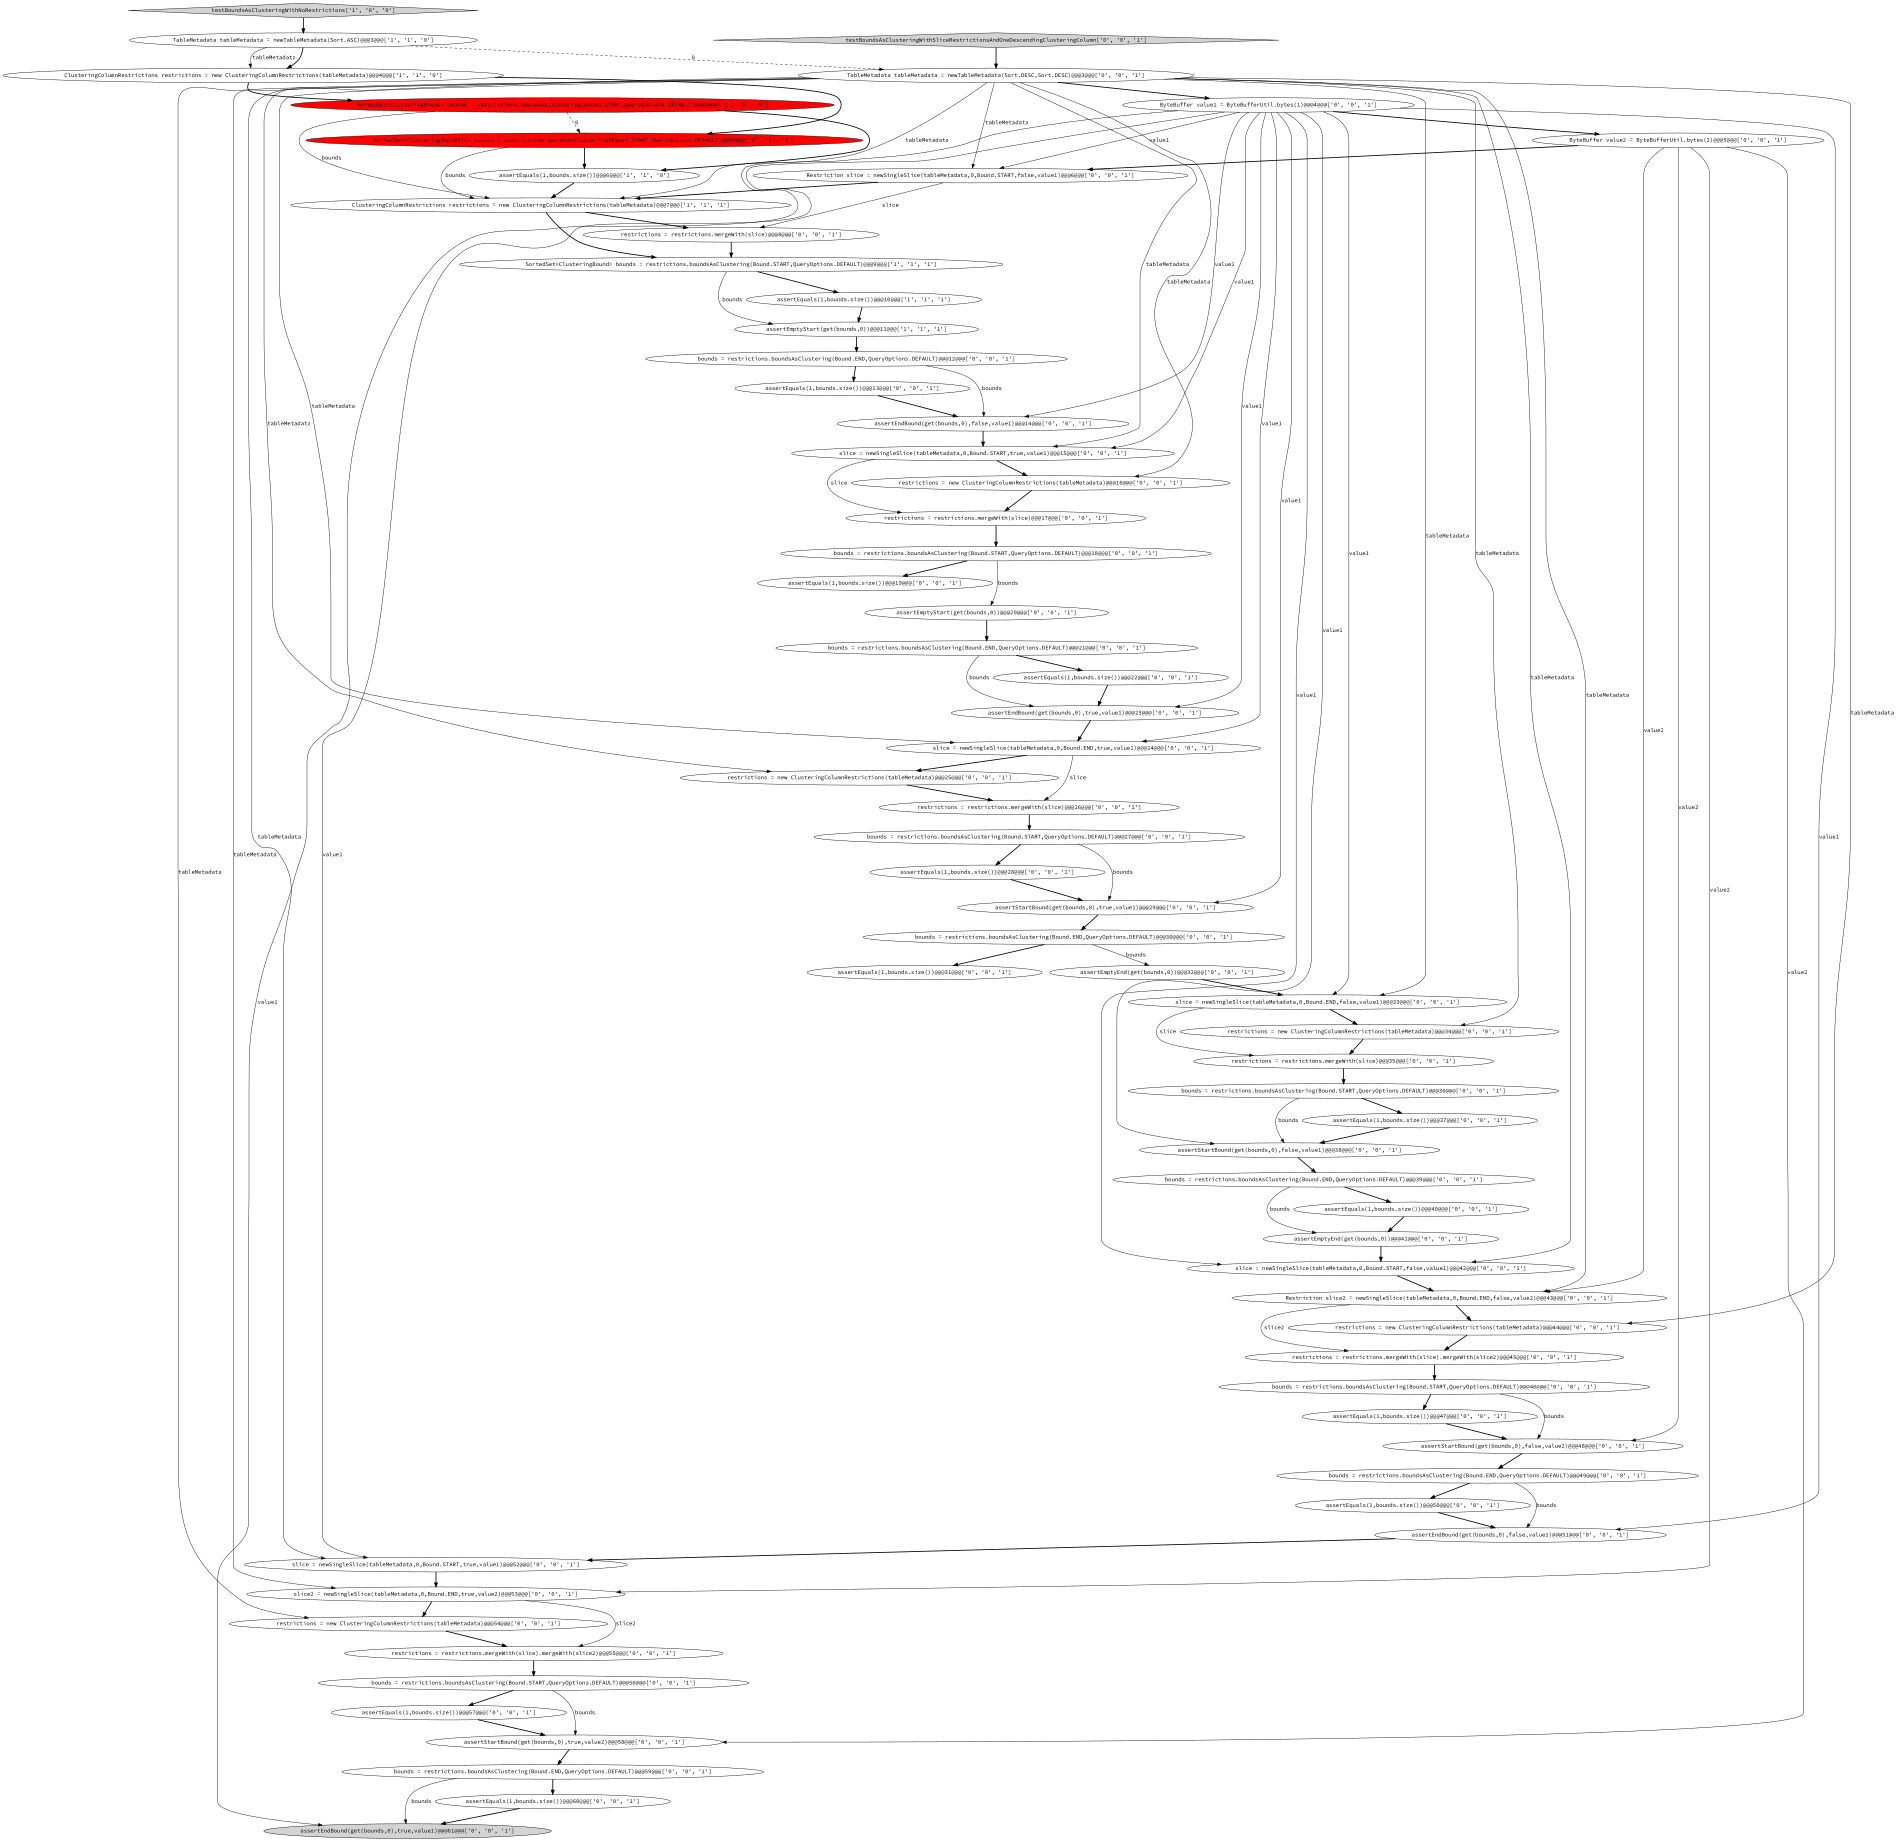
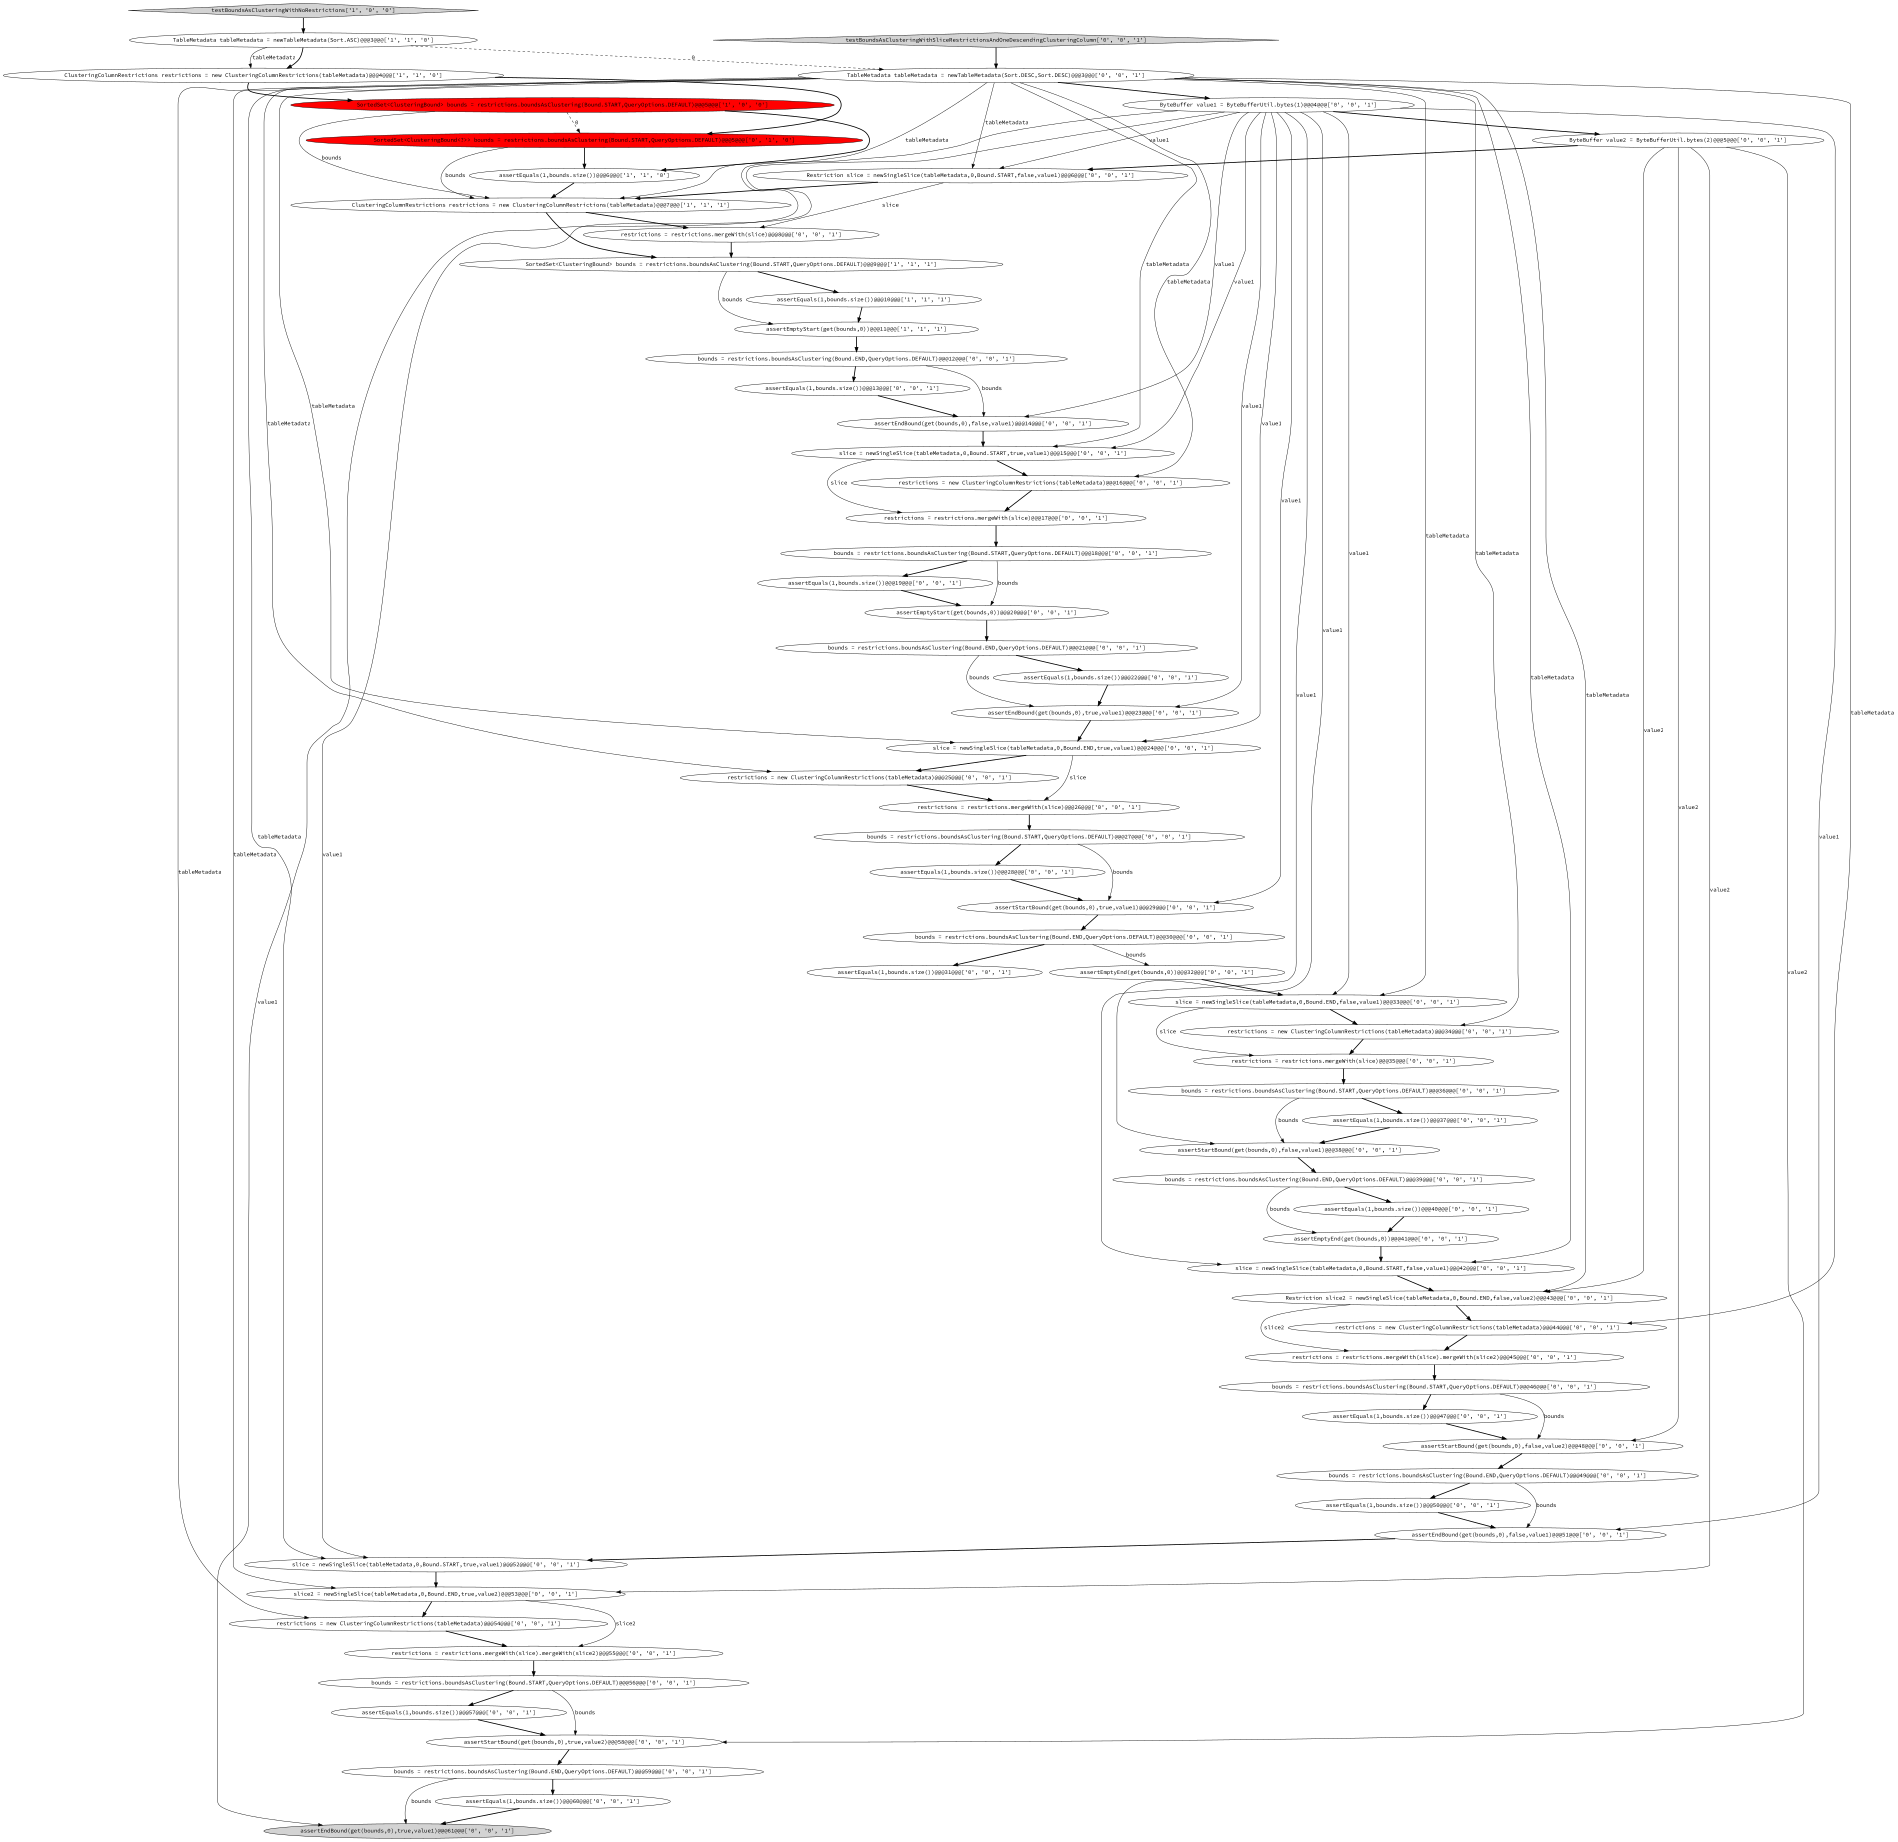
none -> (929, 597)
